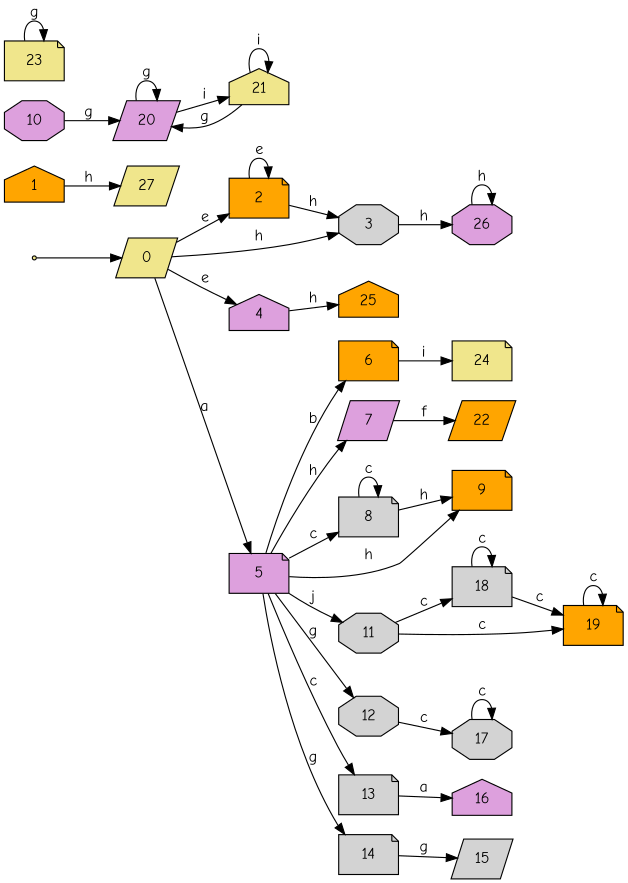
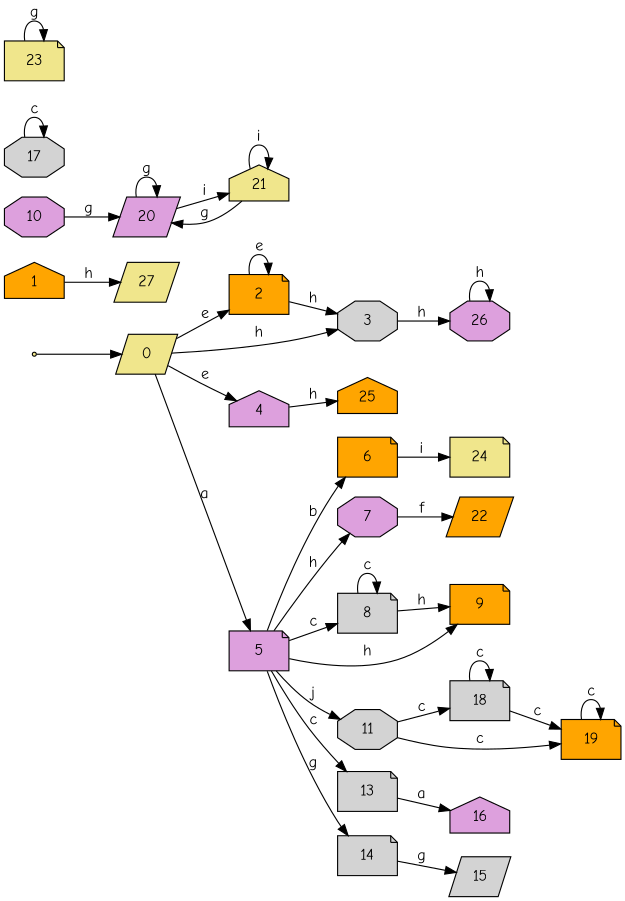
(369, 421) -> (367, 517)
(369, 716) -> none
